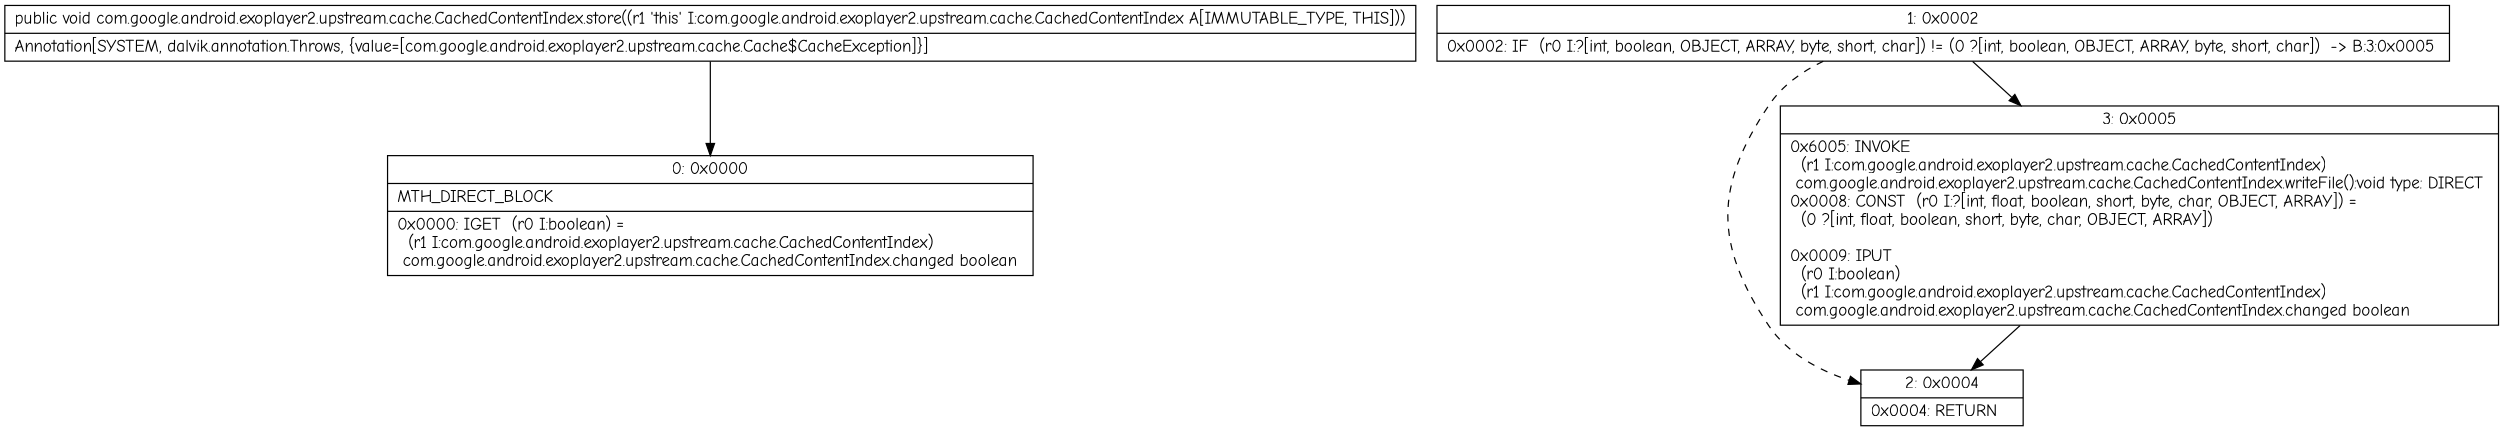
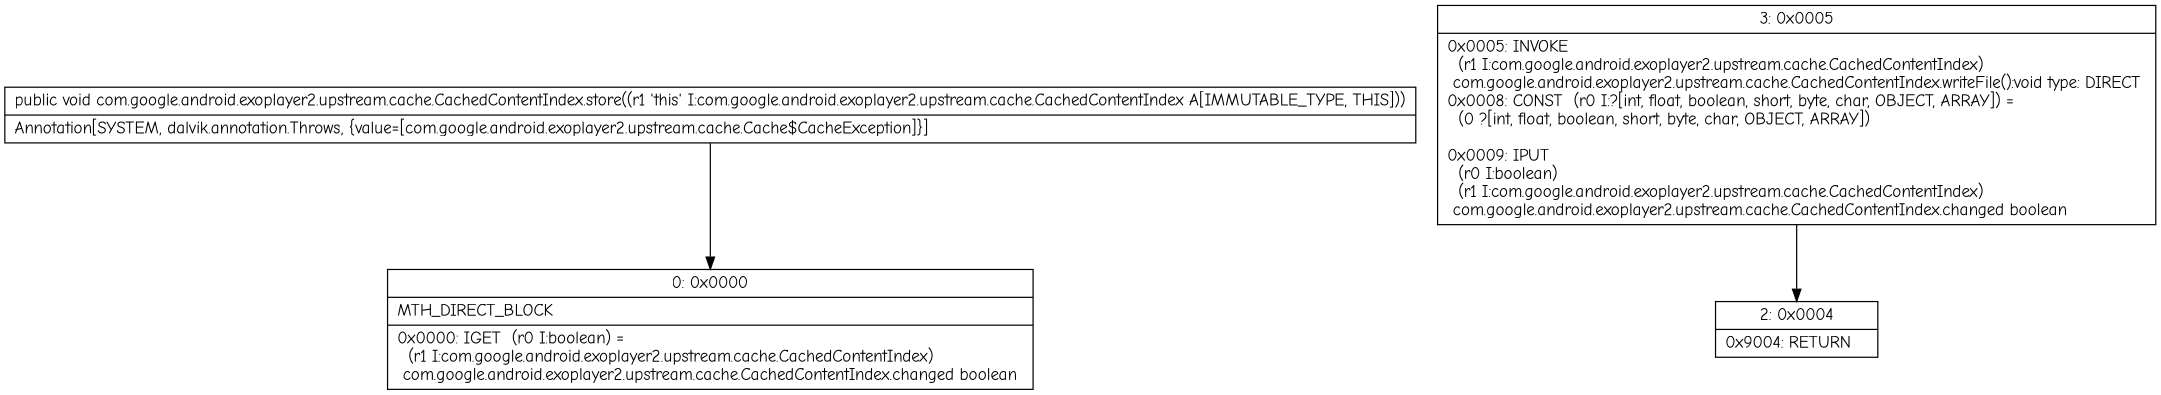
(1943, 33) -> none
(1856, 147) -> (1513, 47)
(1942, 411) -> (1797, 343)
